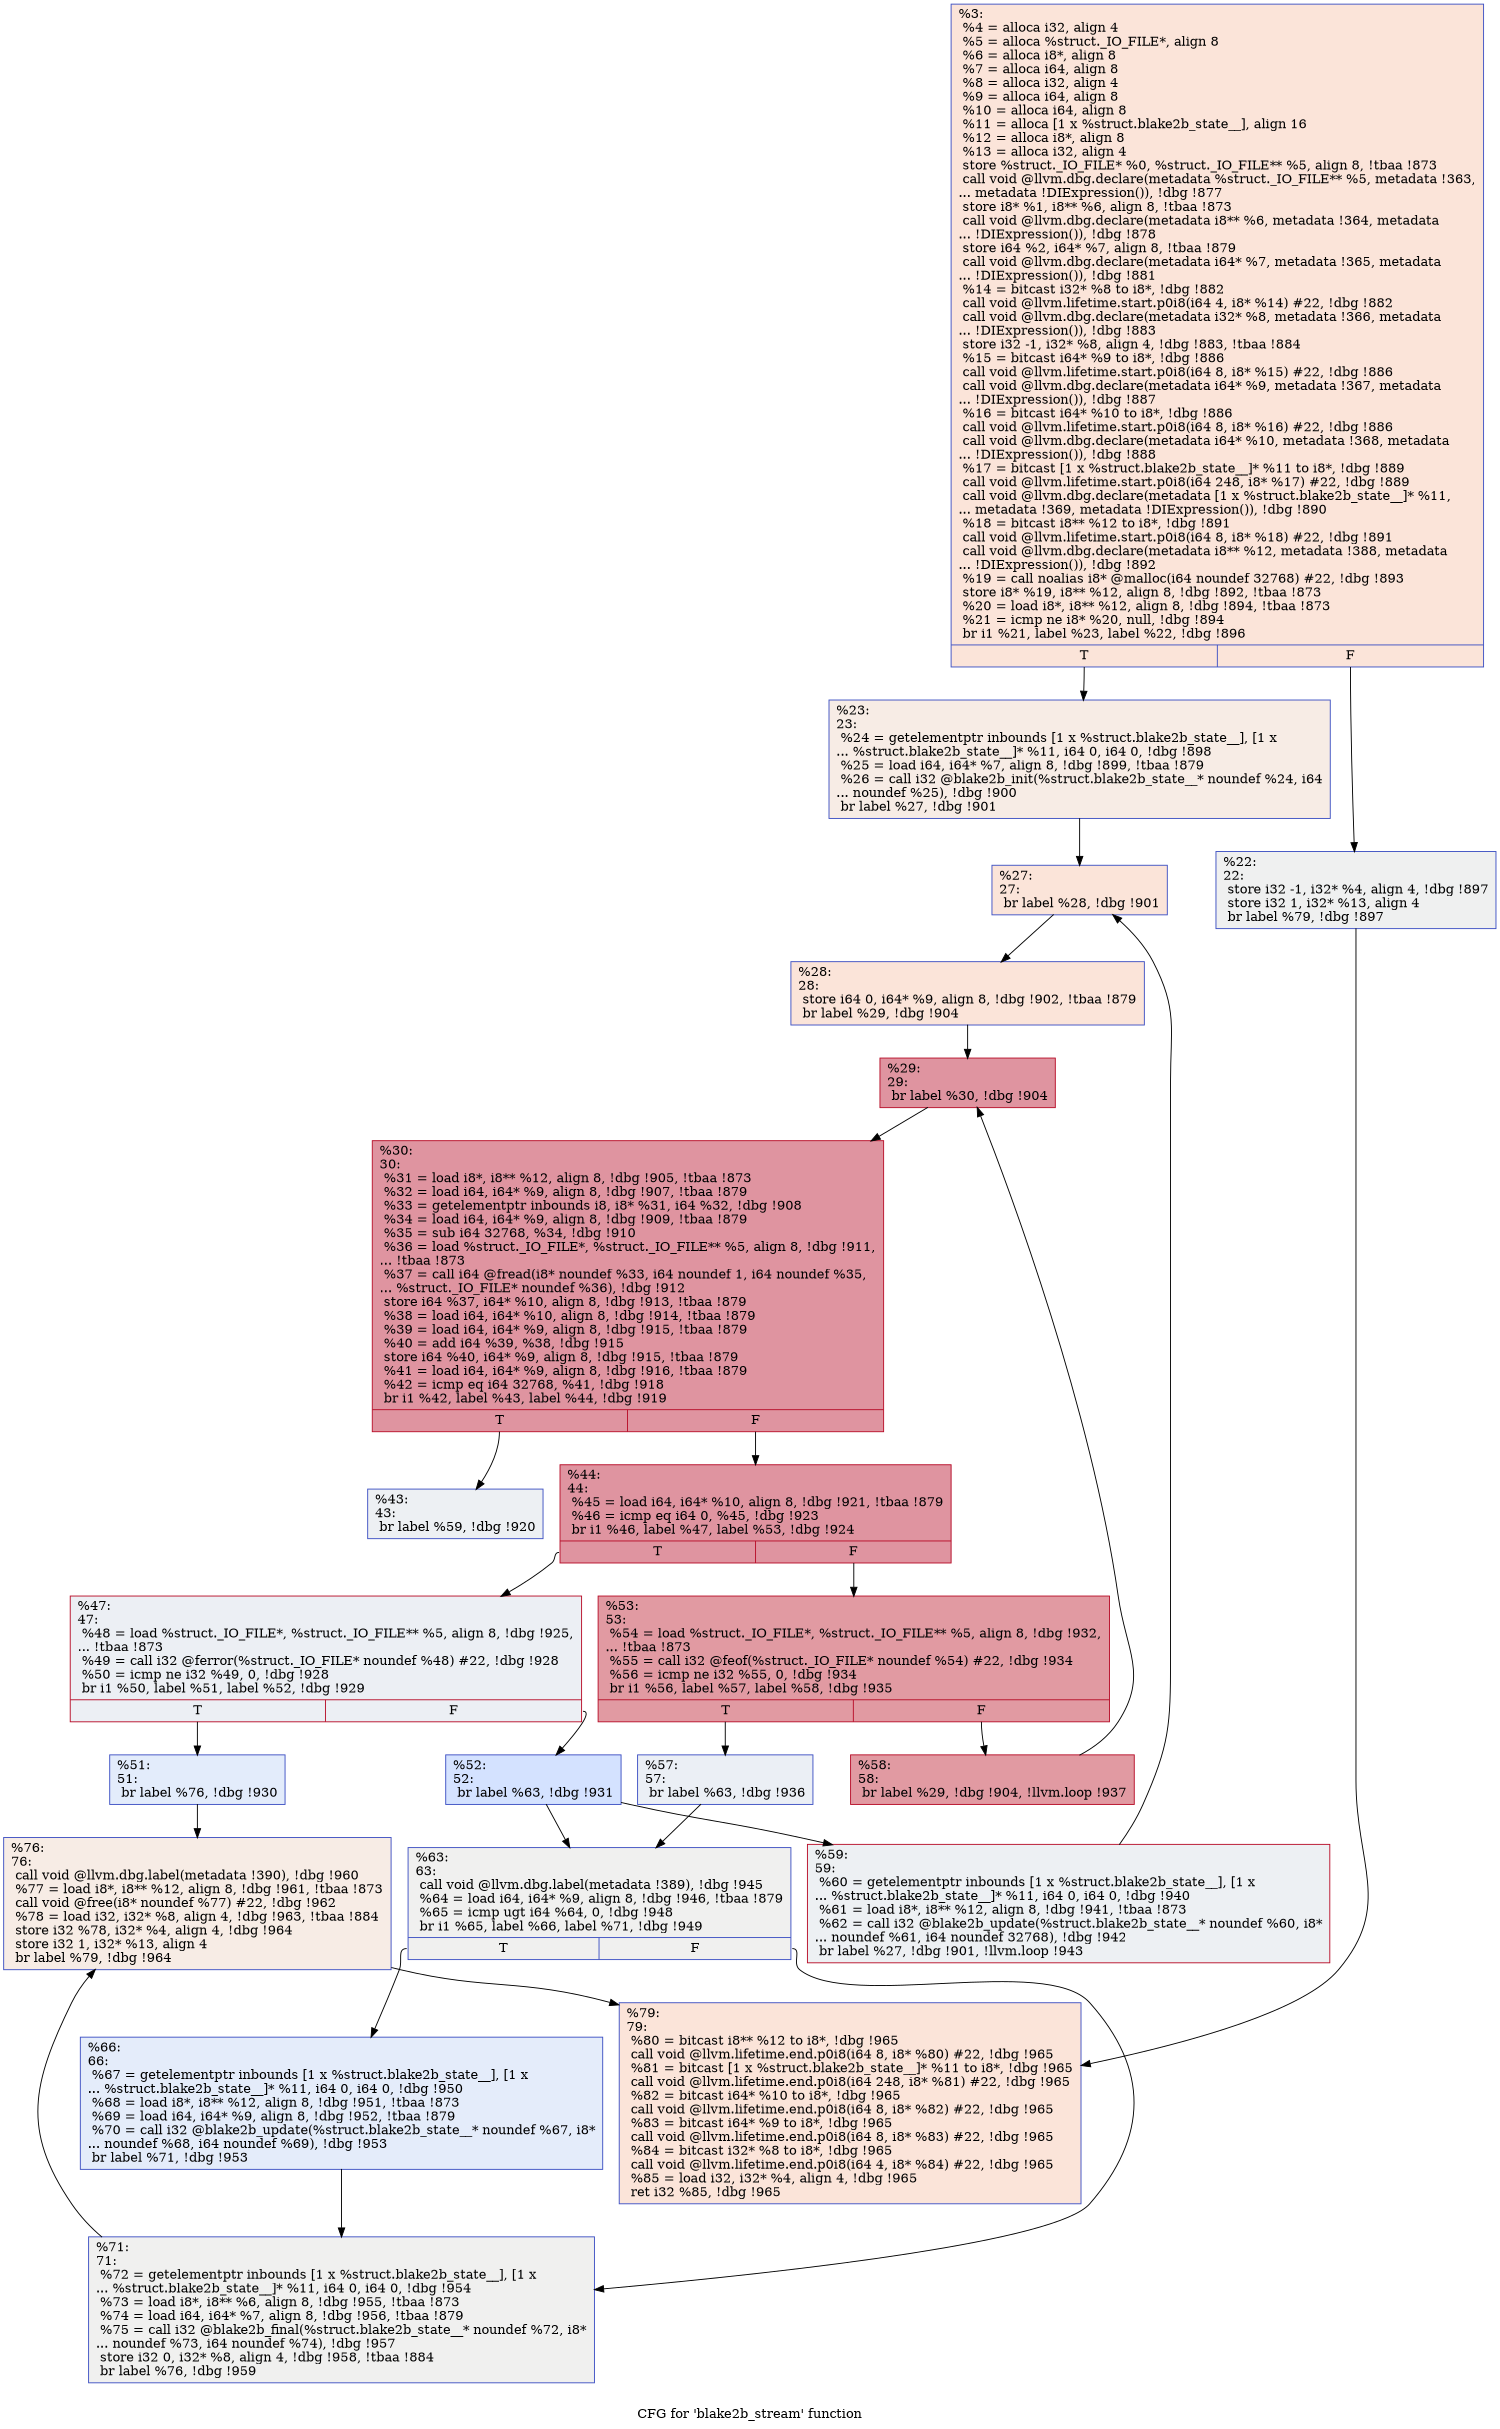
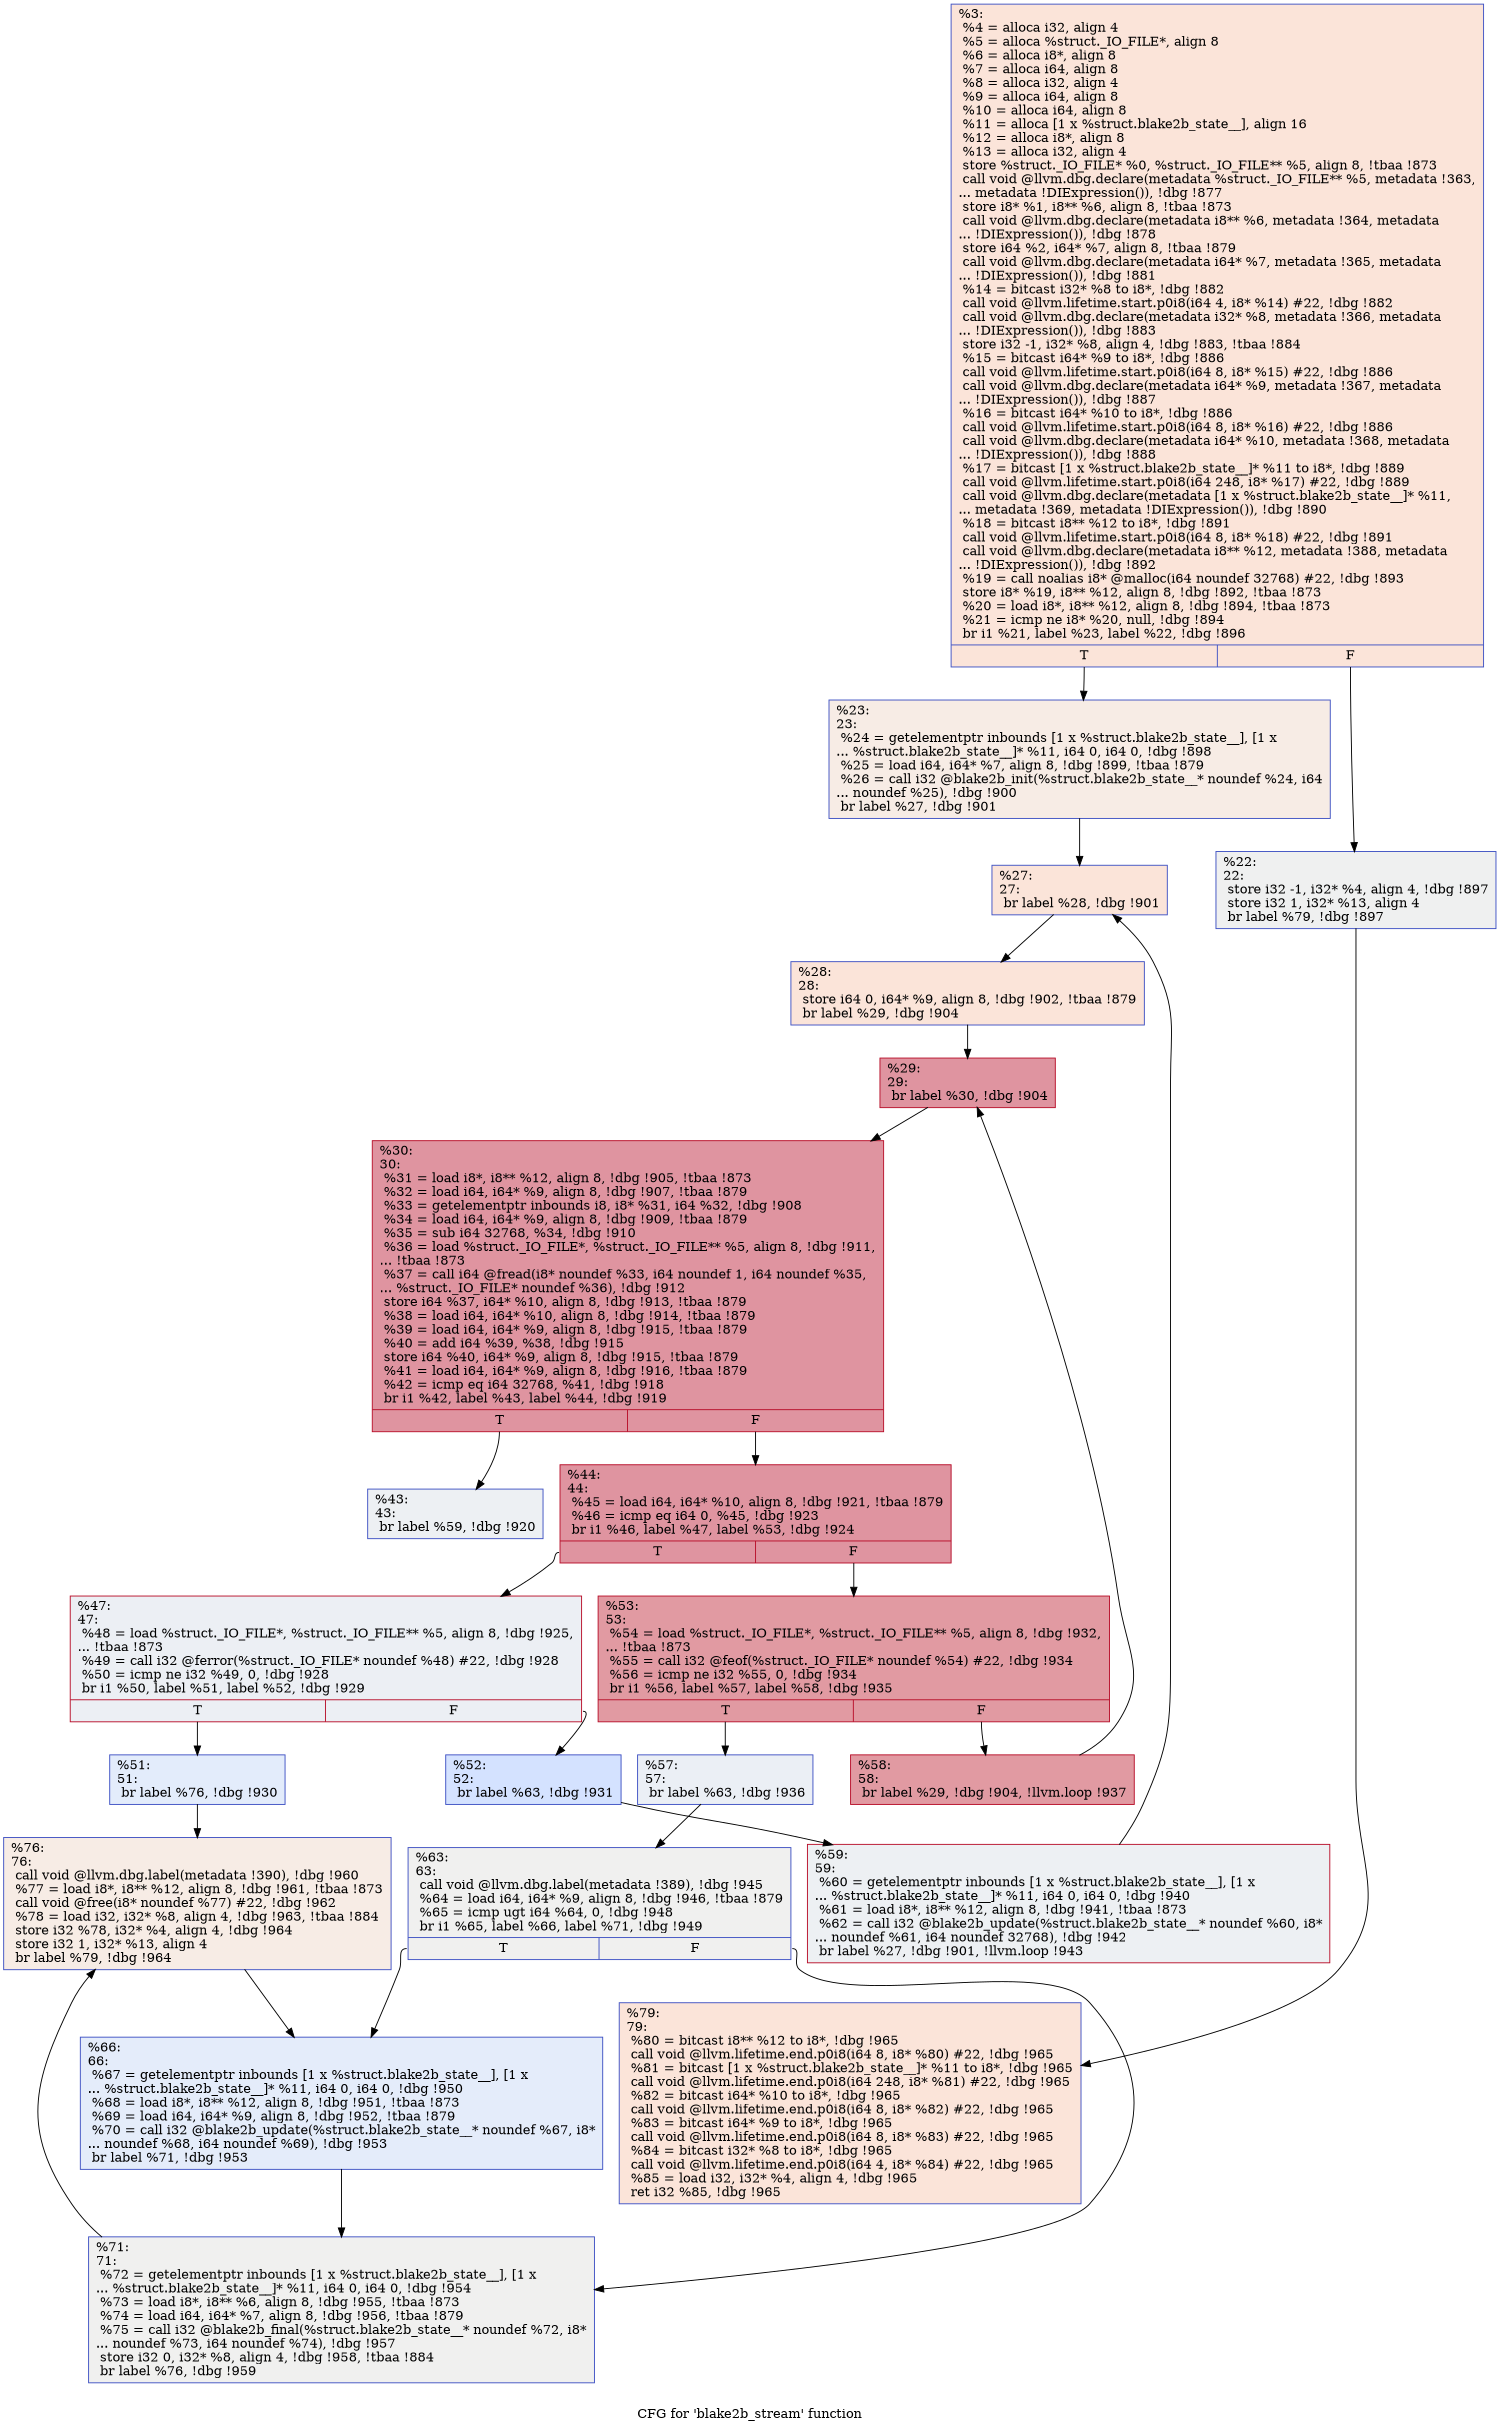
(556, 1822) -> none
(501, 1984) -> (267, 2000)
